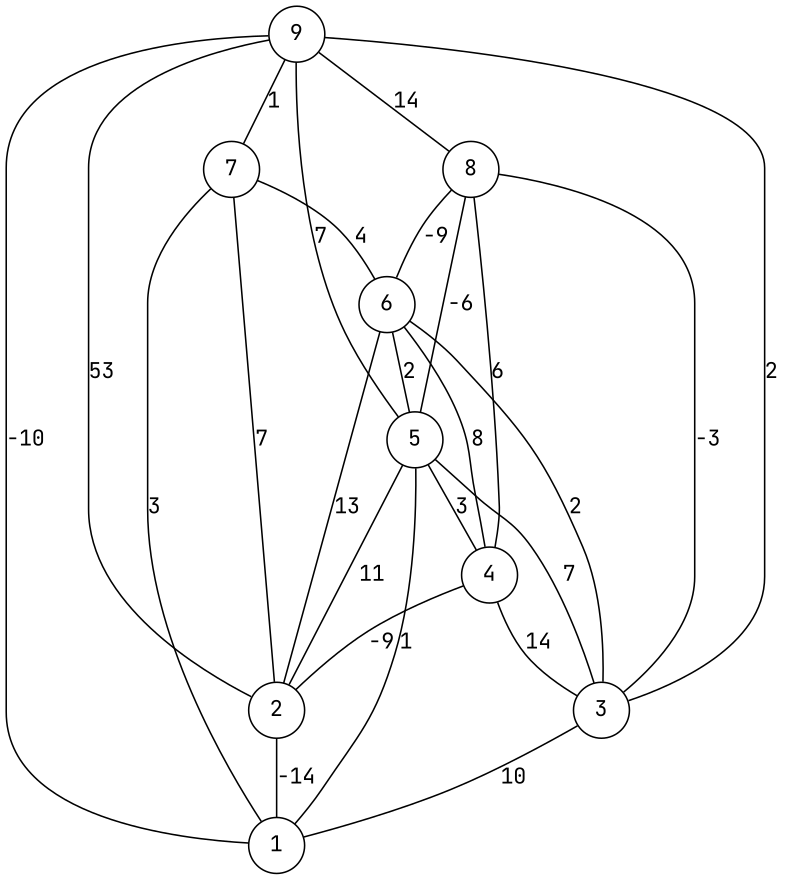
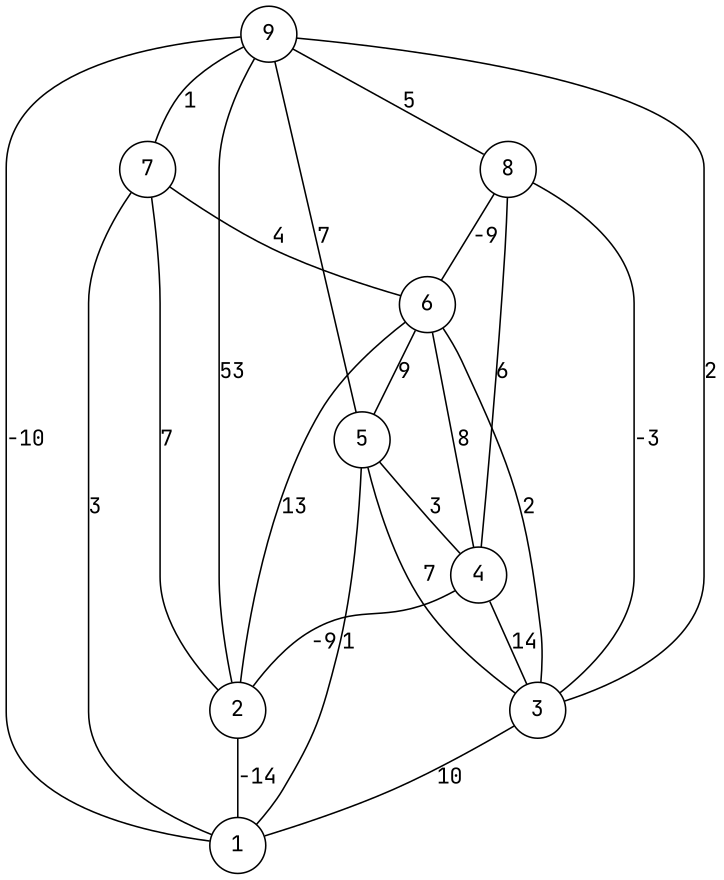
(406, 102) -> (410, 102)
(443, 305) -> none
(410, 372) -> (405, 372)
(346, 575) -> none
